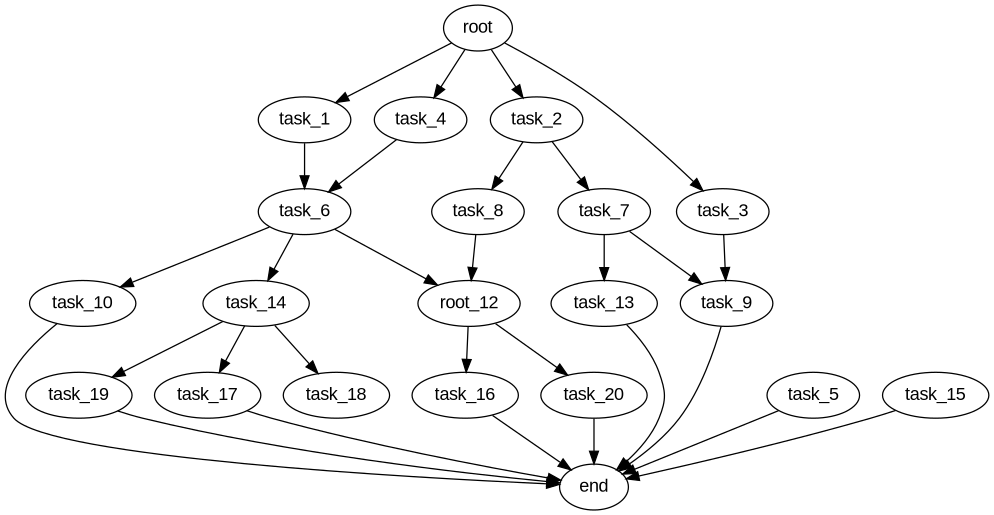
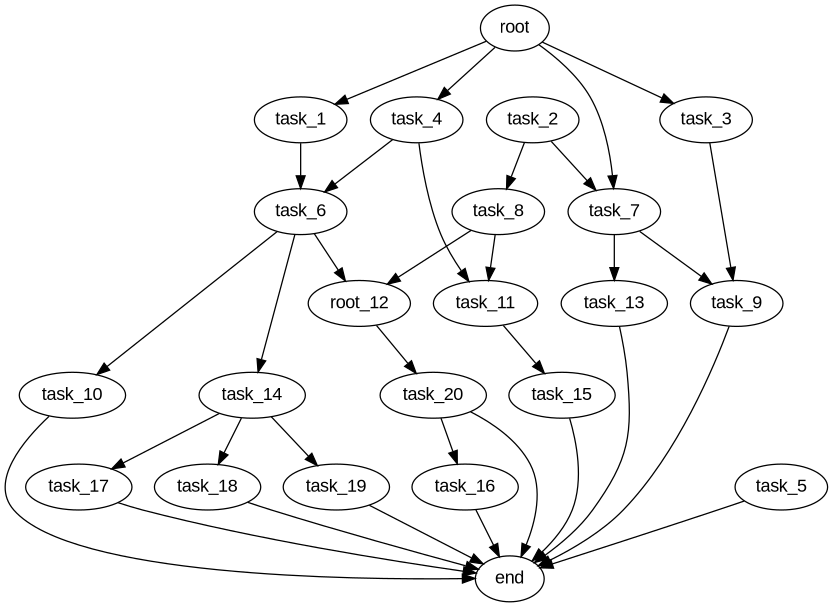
(504, 68) -> (592, 101)
none -> (486, 303)
(467, 343) -> (447, 435)
none -> (356, 535)
